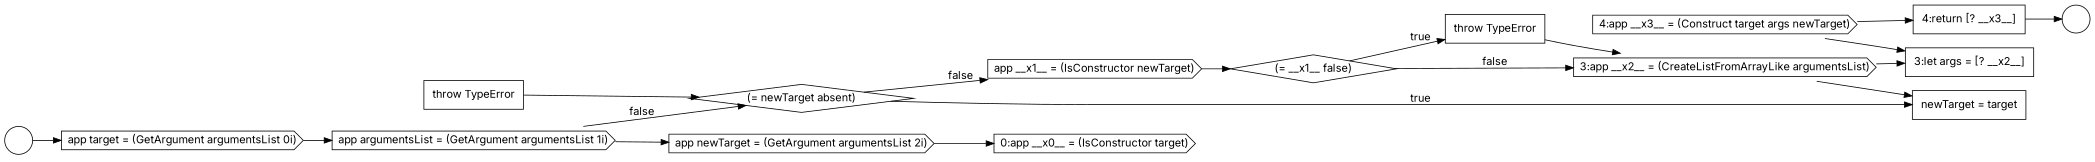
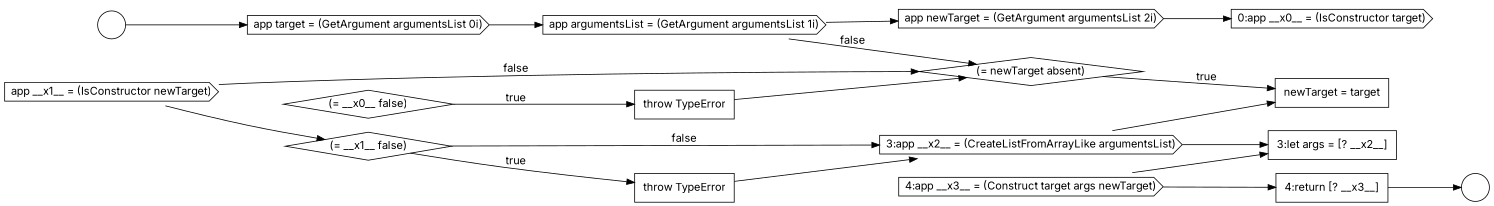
(922, 86) -> (565, 75)
none -> (368, 104)
